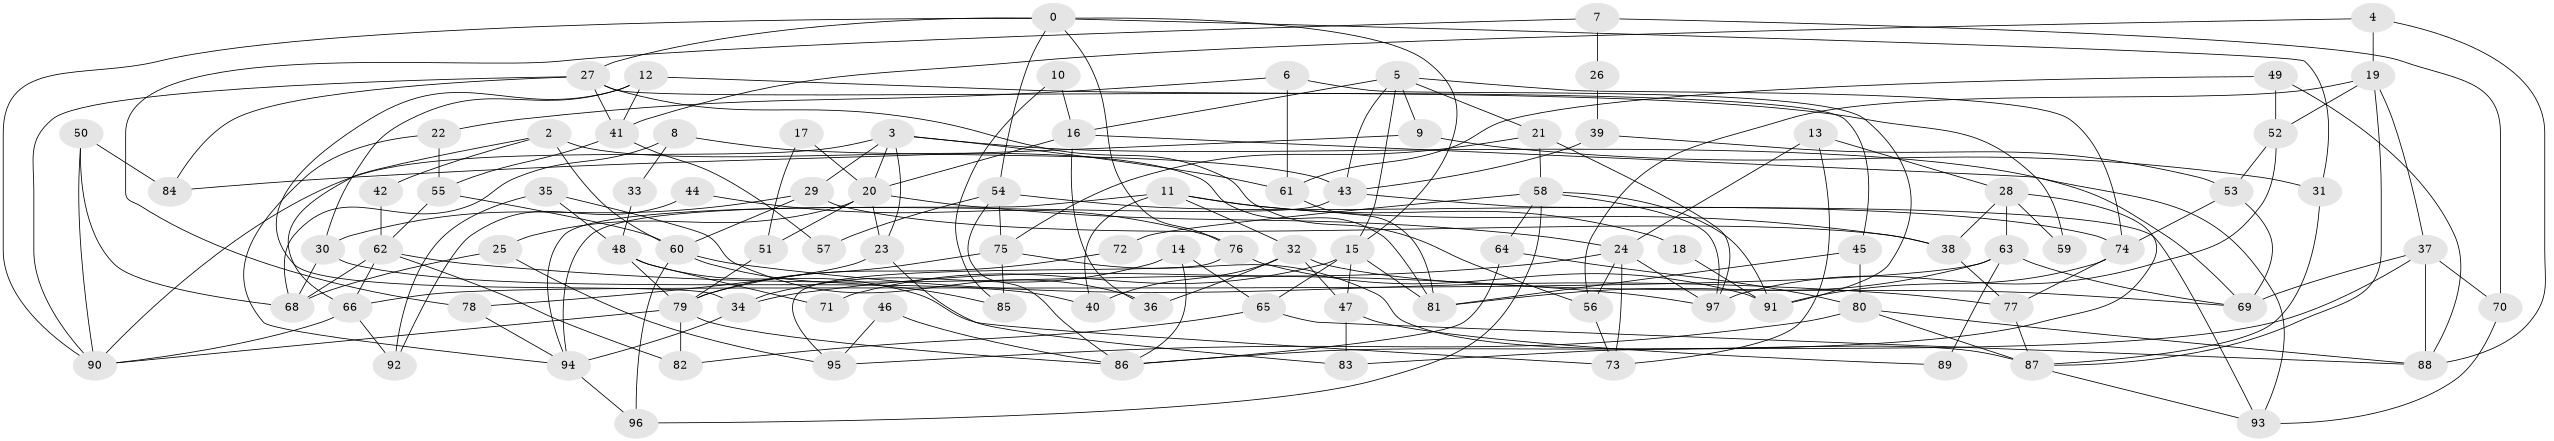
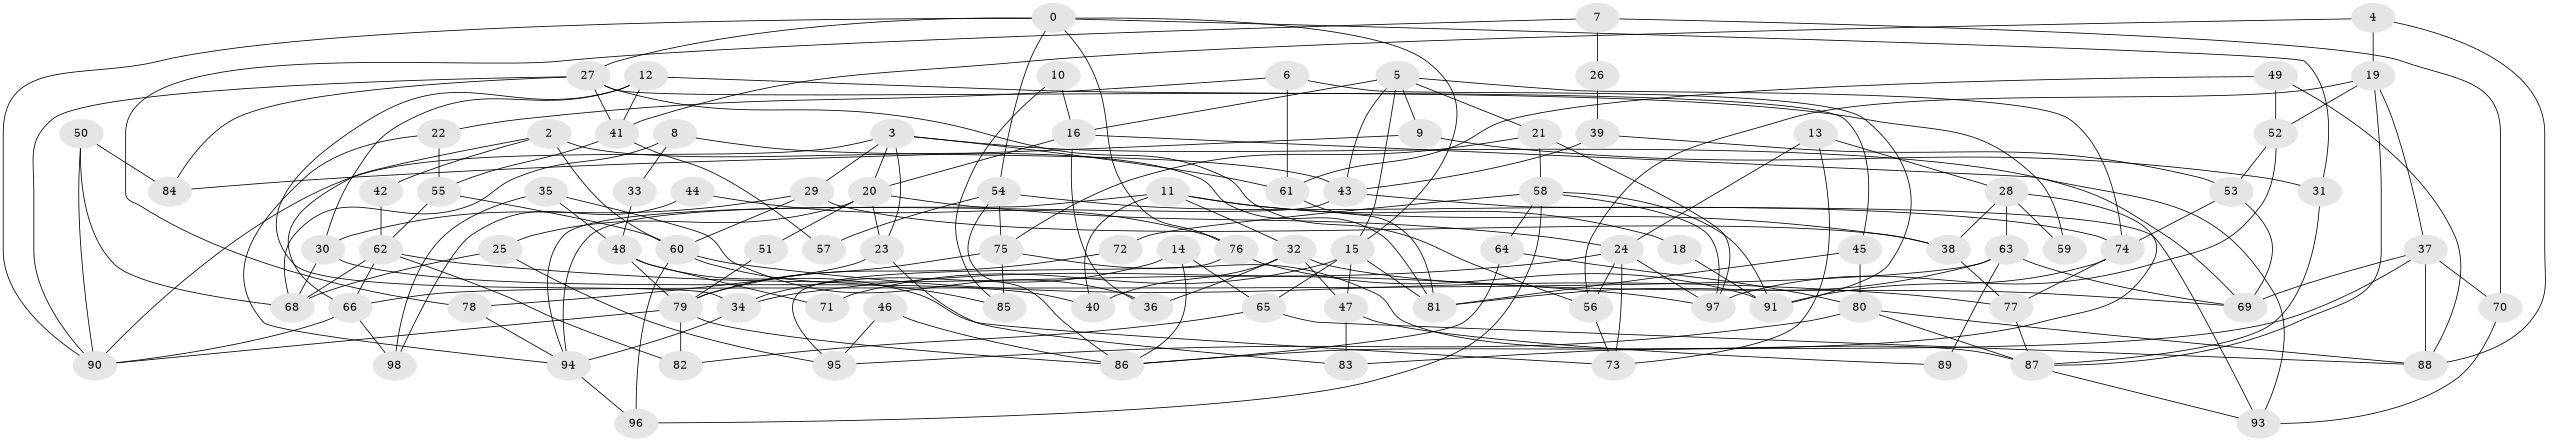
(802, 134) -> none
(395, 366) -> (395, 366)
